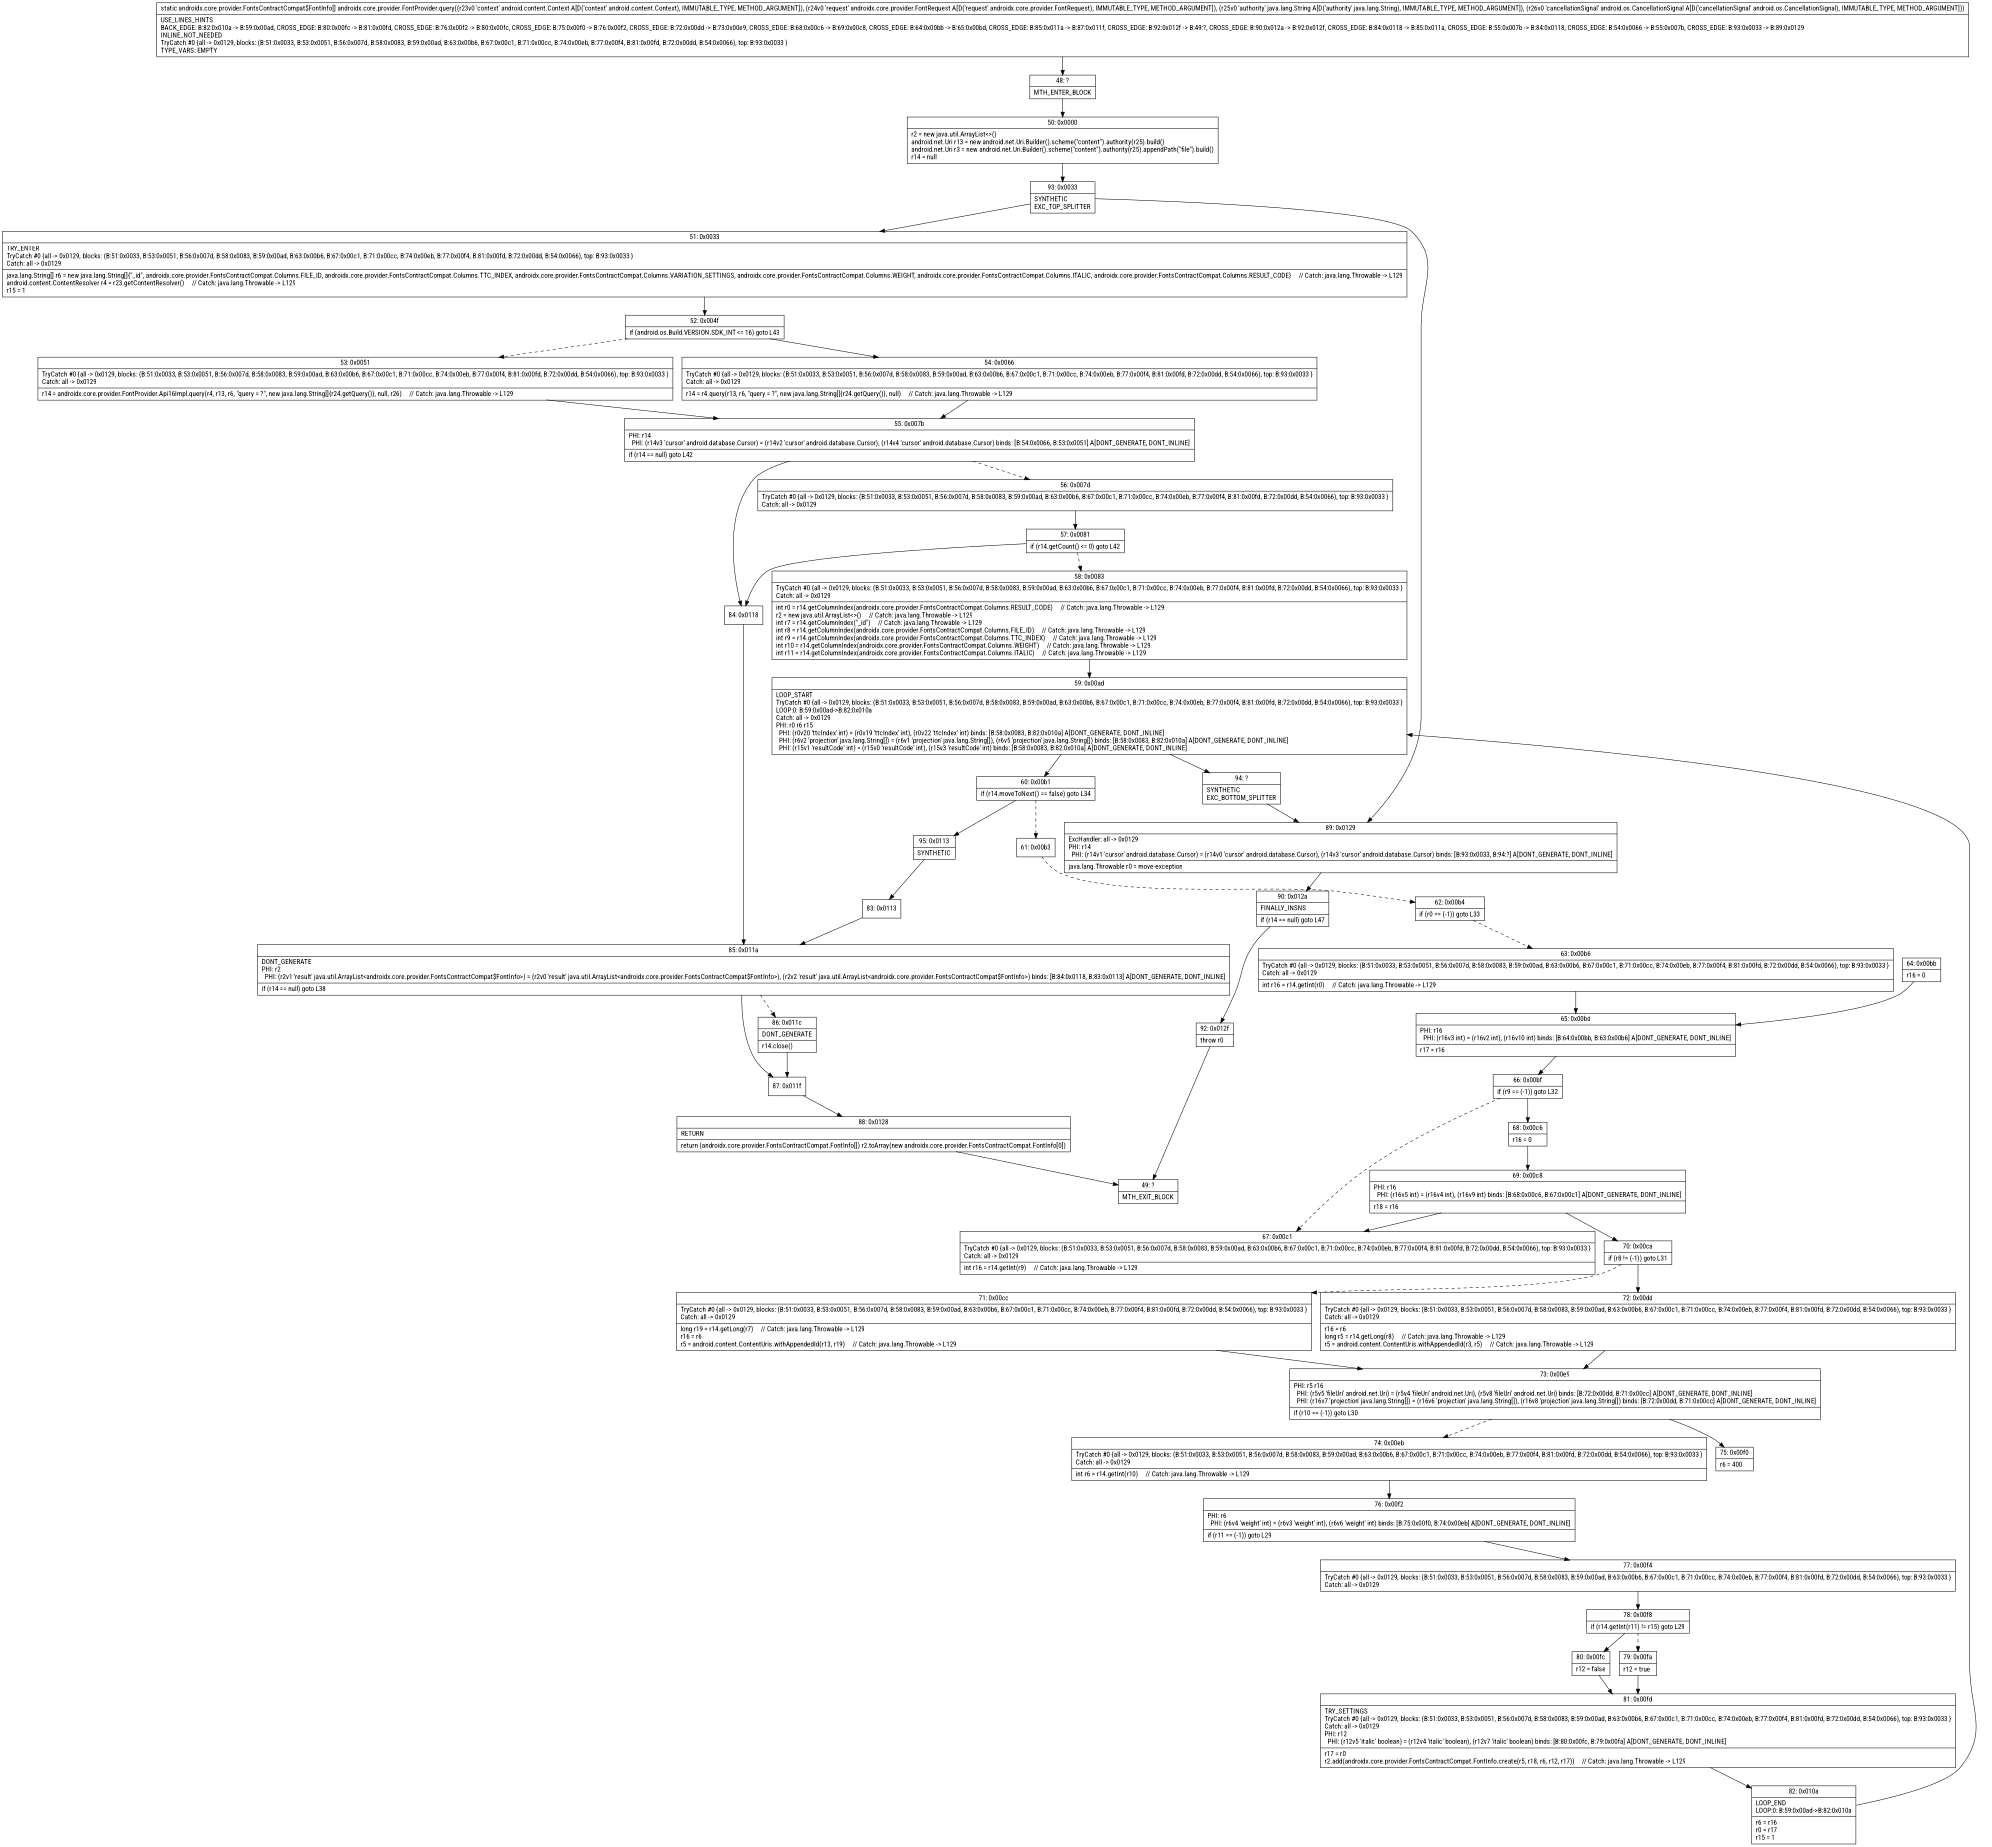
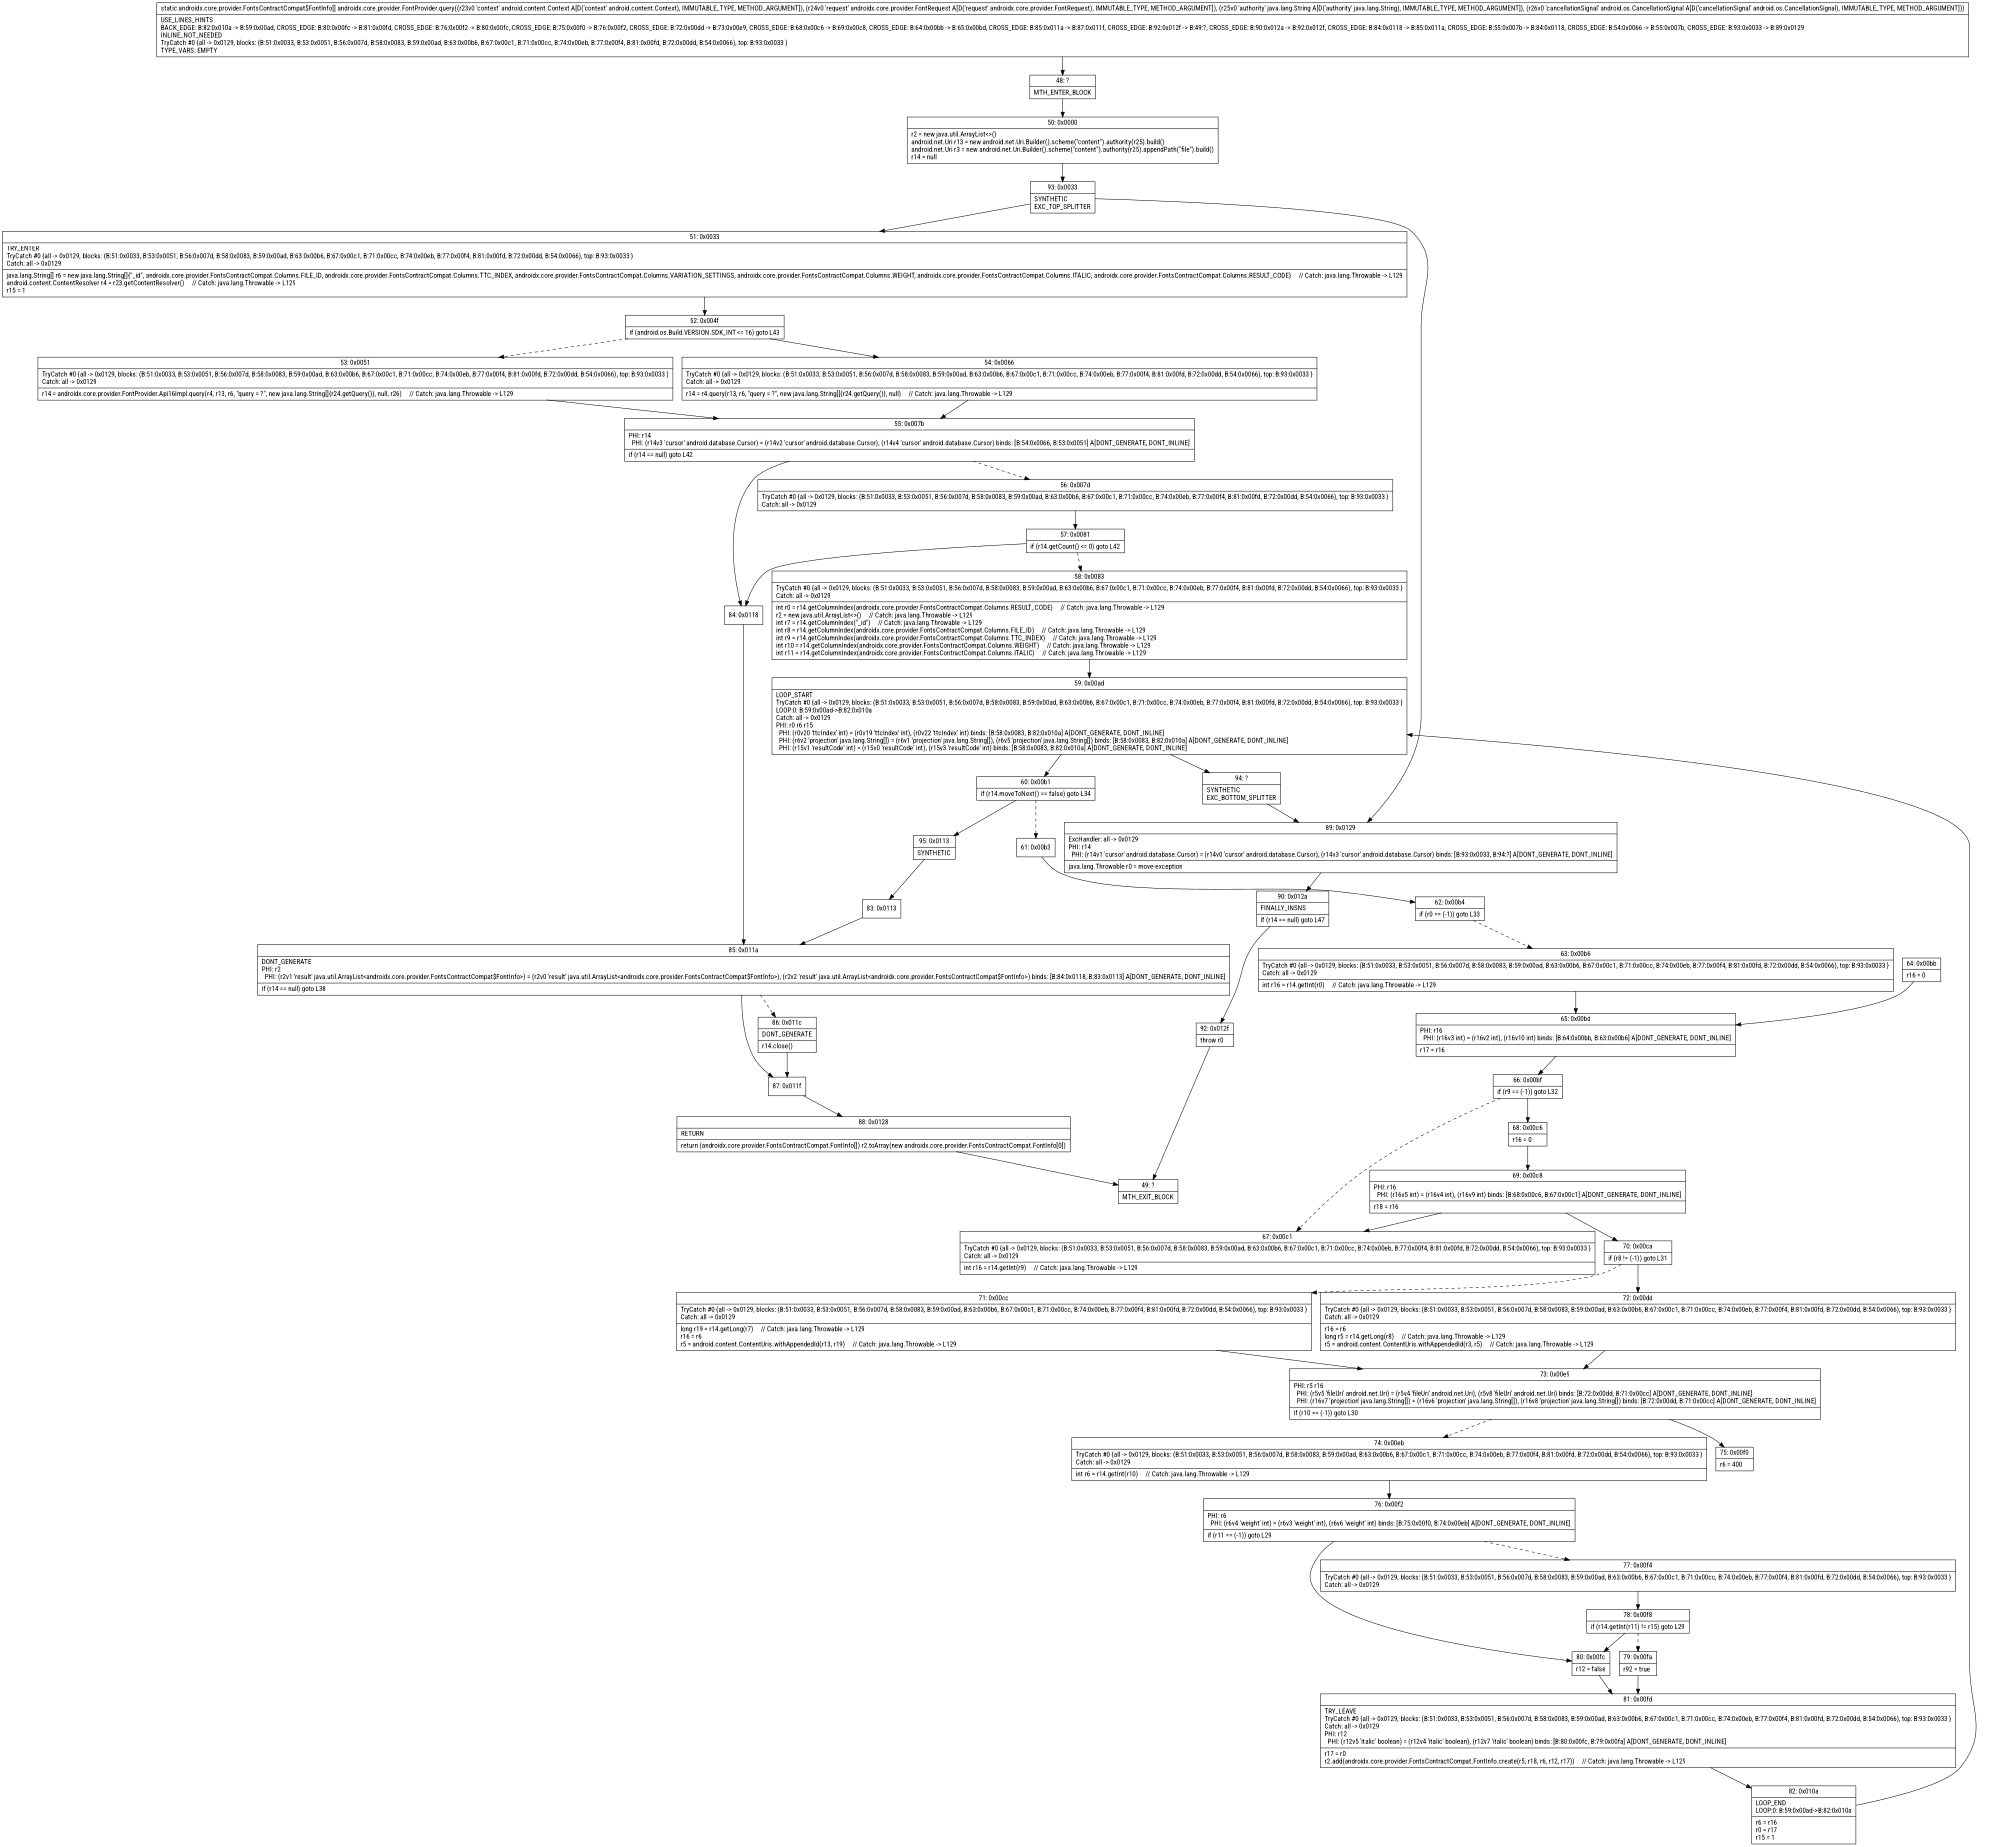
(1222, 889) -> (1222, 889)
(1524, 1550) -> (1524, 1550)
none -> (1408, 1633)
(1637, 1669) -> (1637, 1669)
(1346, 1711) -> (1341, 1711)
